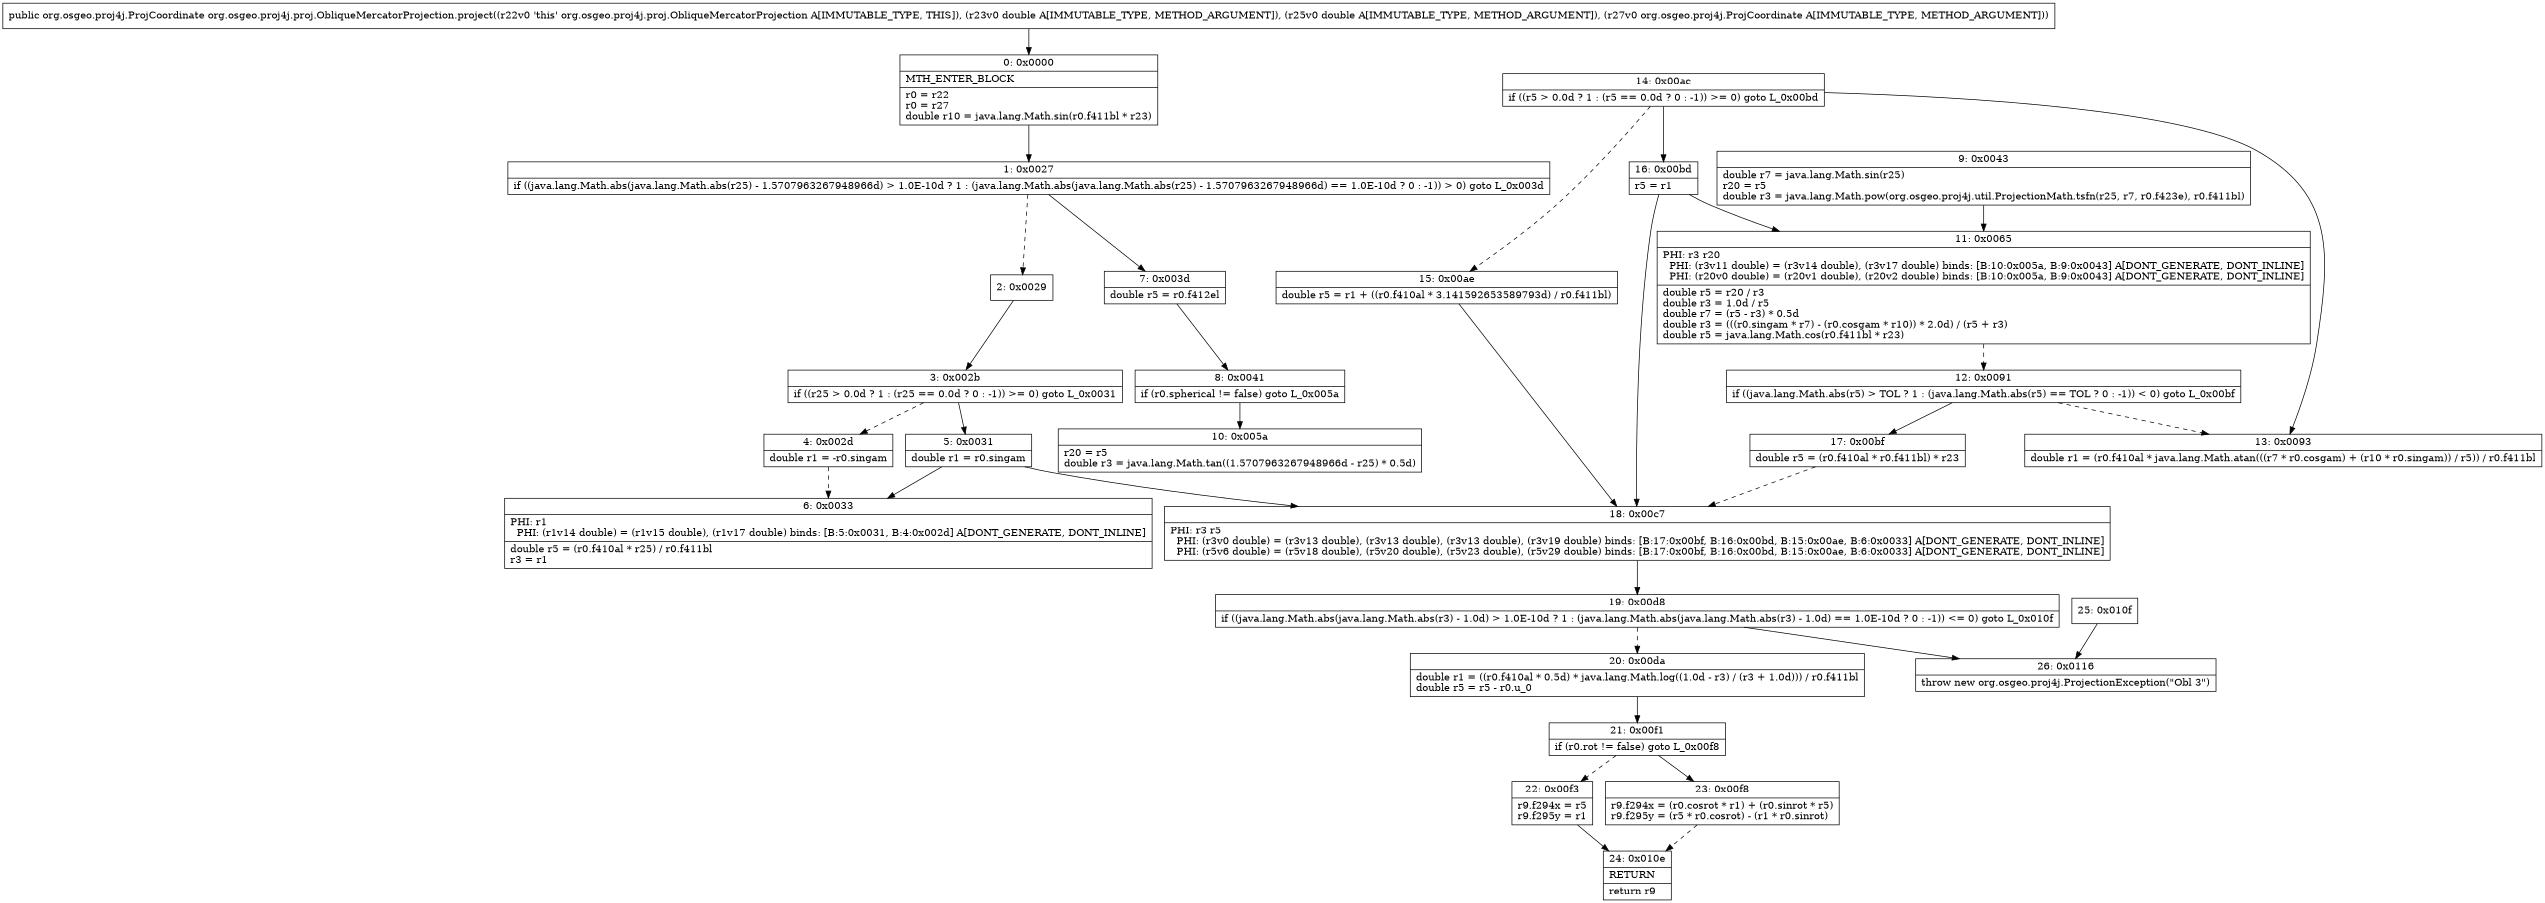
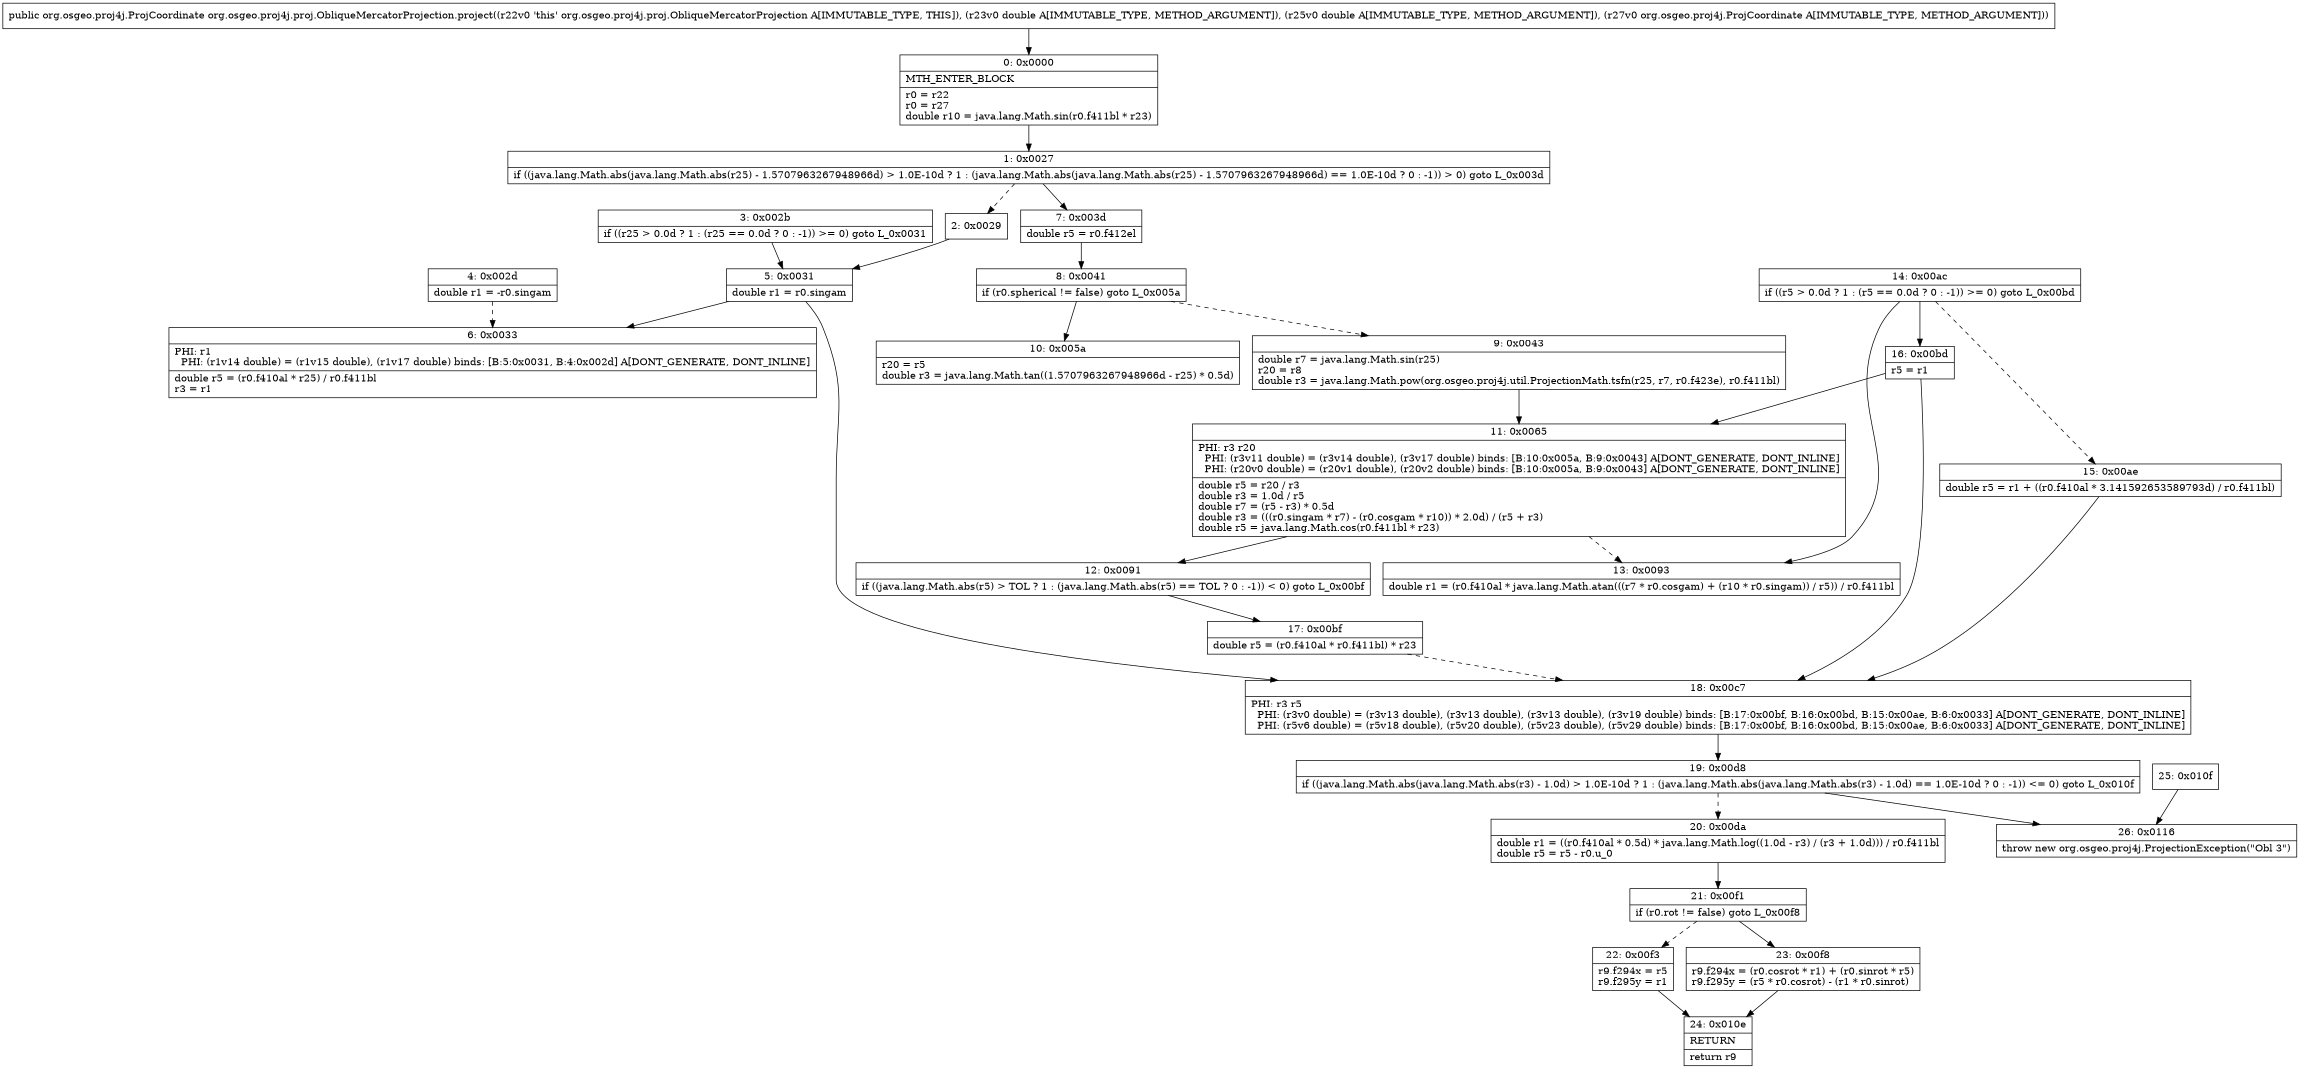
(1745, 186) -> (1280, 370)
none -> (1266, 318)
(992, 332) -> (905, 254)
(1984, 354) -> (1236, 549)
(895, 417) -> none
(2130, 418) -> (1603, 547)
(1684, 836) -> (1765, 1001)
